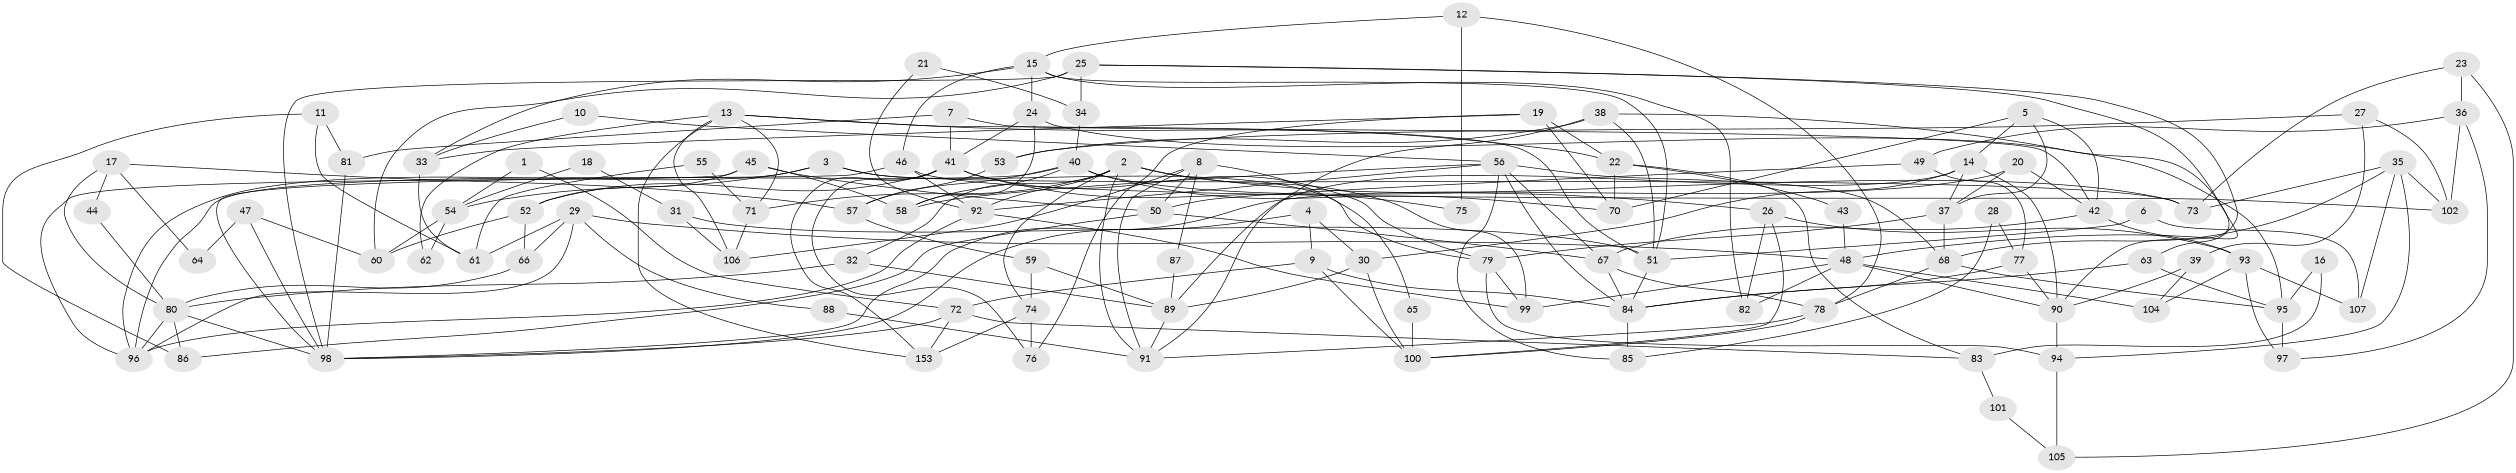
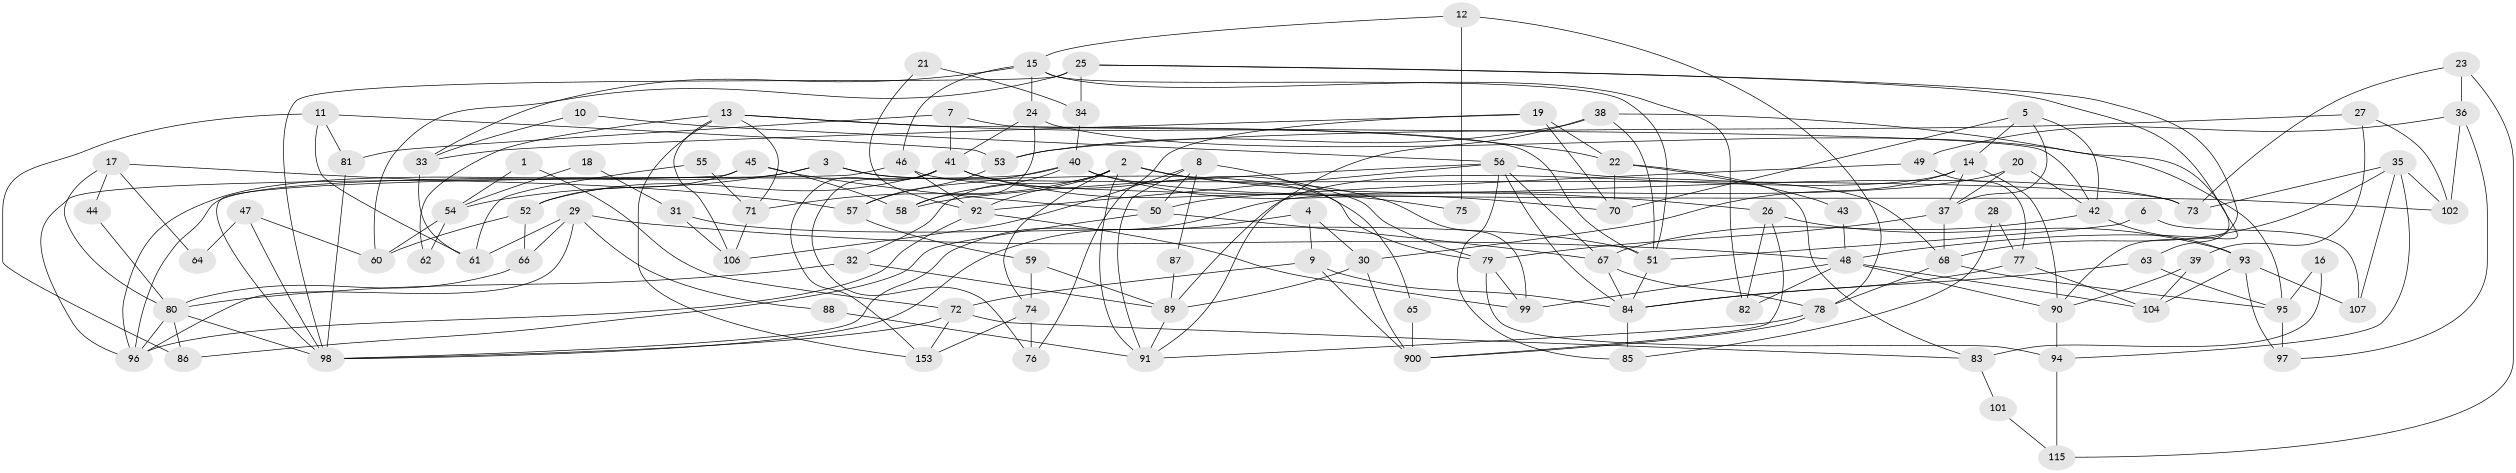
none -> (711, 134)
(2038, 286) -> (2068, 279)
(1412, 359) -> (1412, 359)
(2057, 458) -> (2057, 458)
